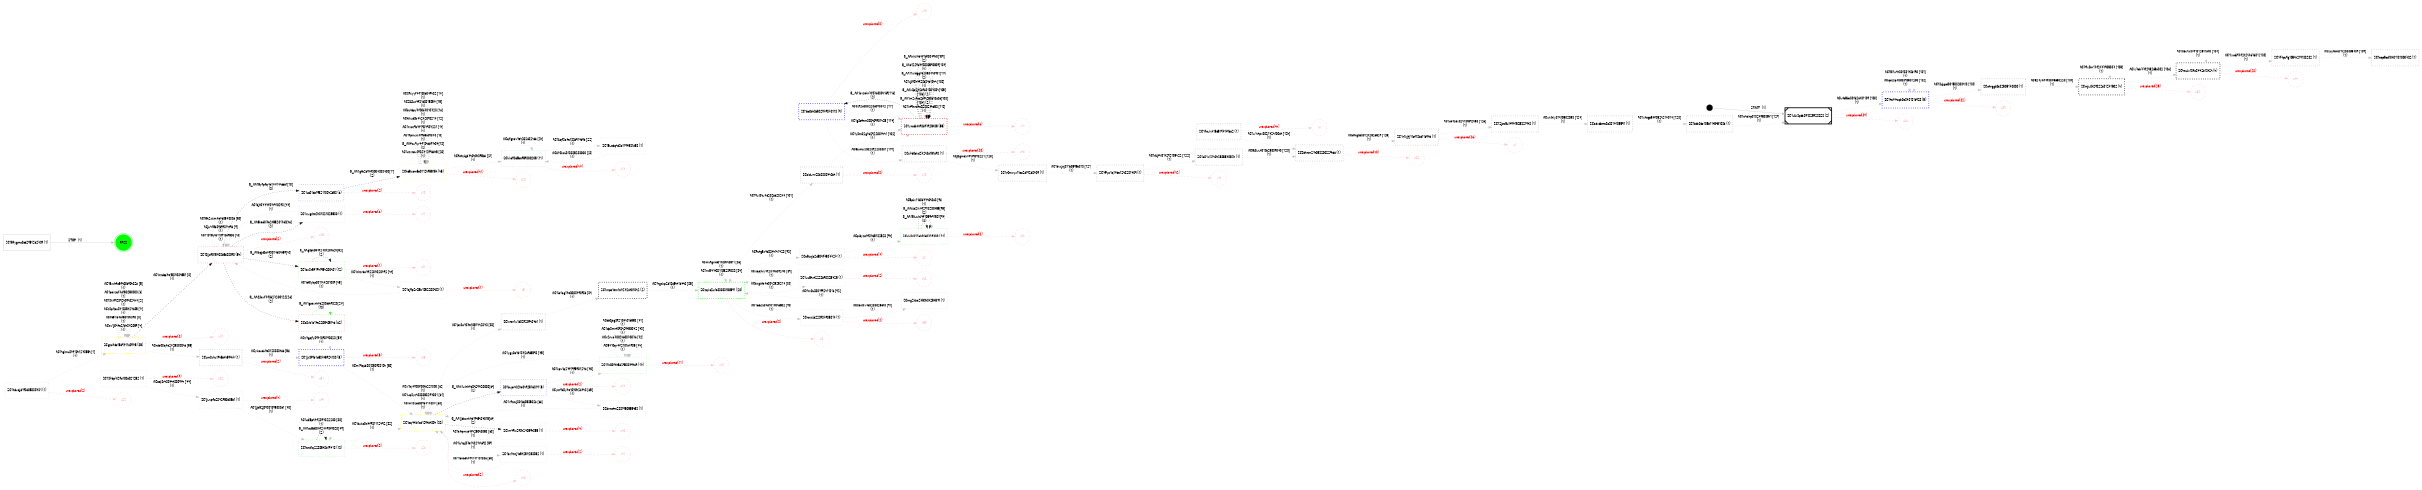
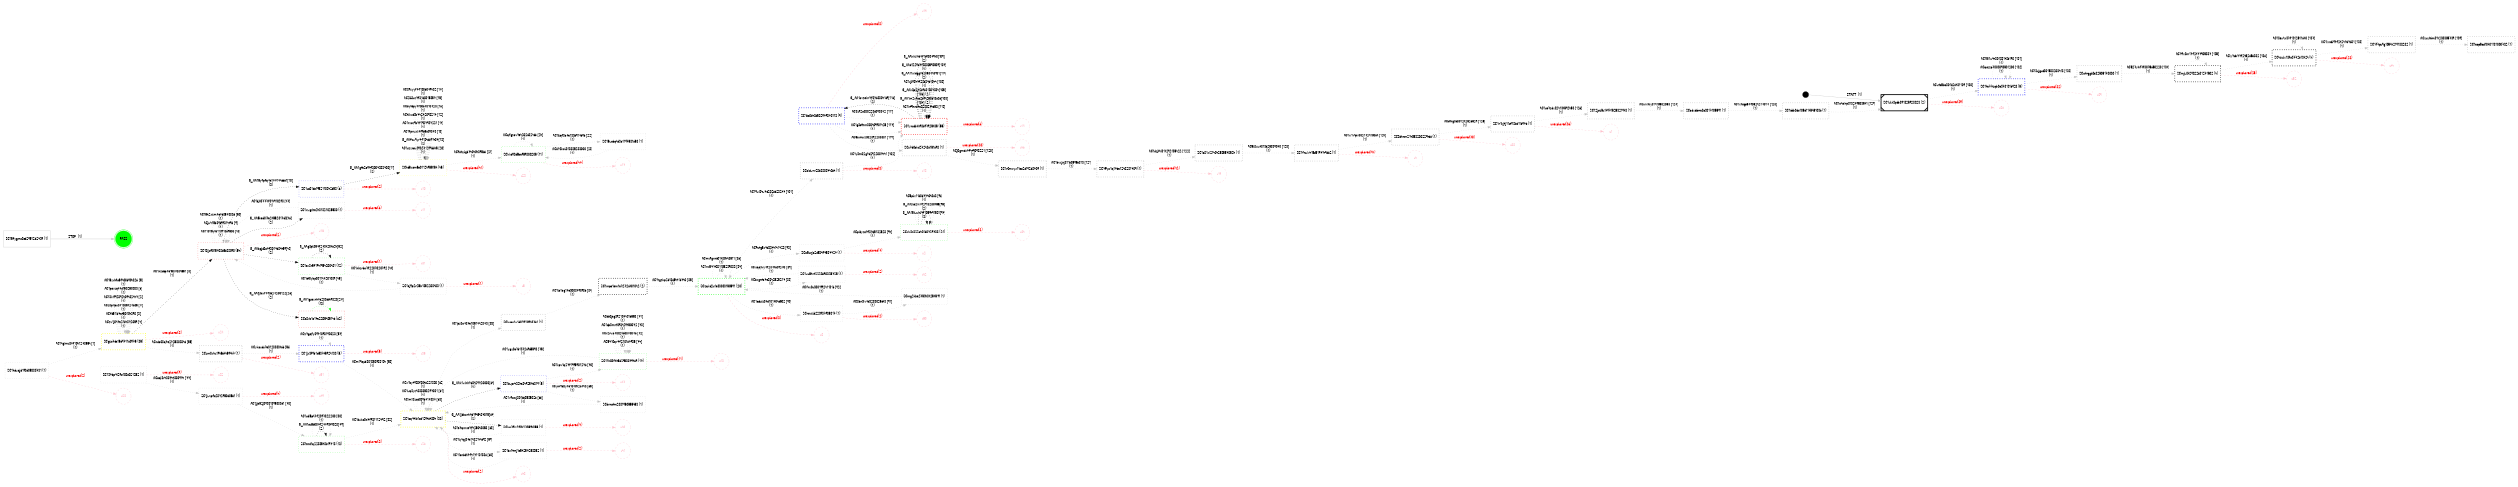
(1268, 158) -> (1267, 153)
